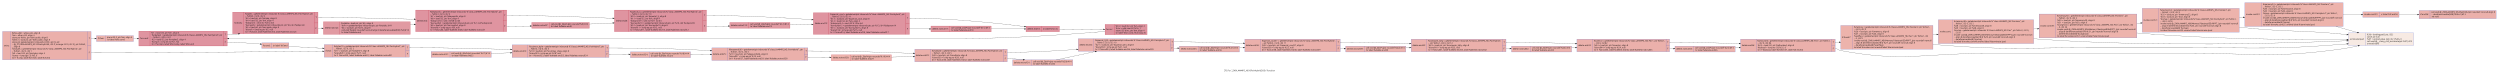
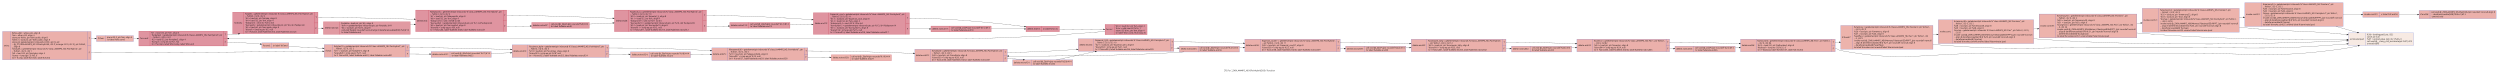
(2435, 17) -> (2437, 17)
none -> (420, 54)
(902, 57) -> (1096, 55)
